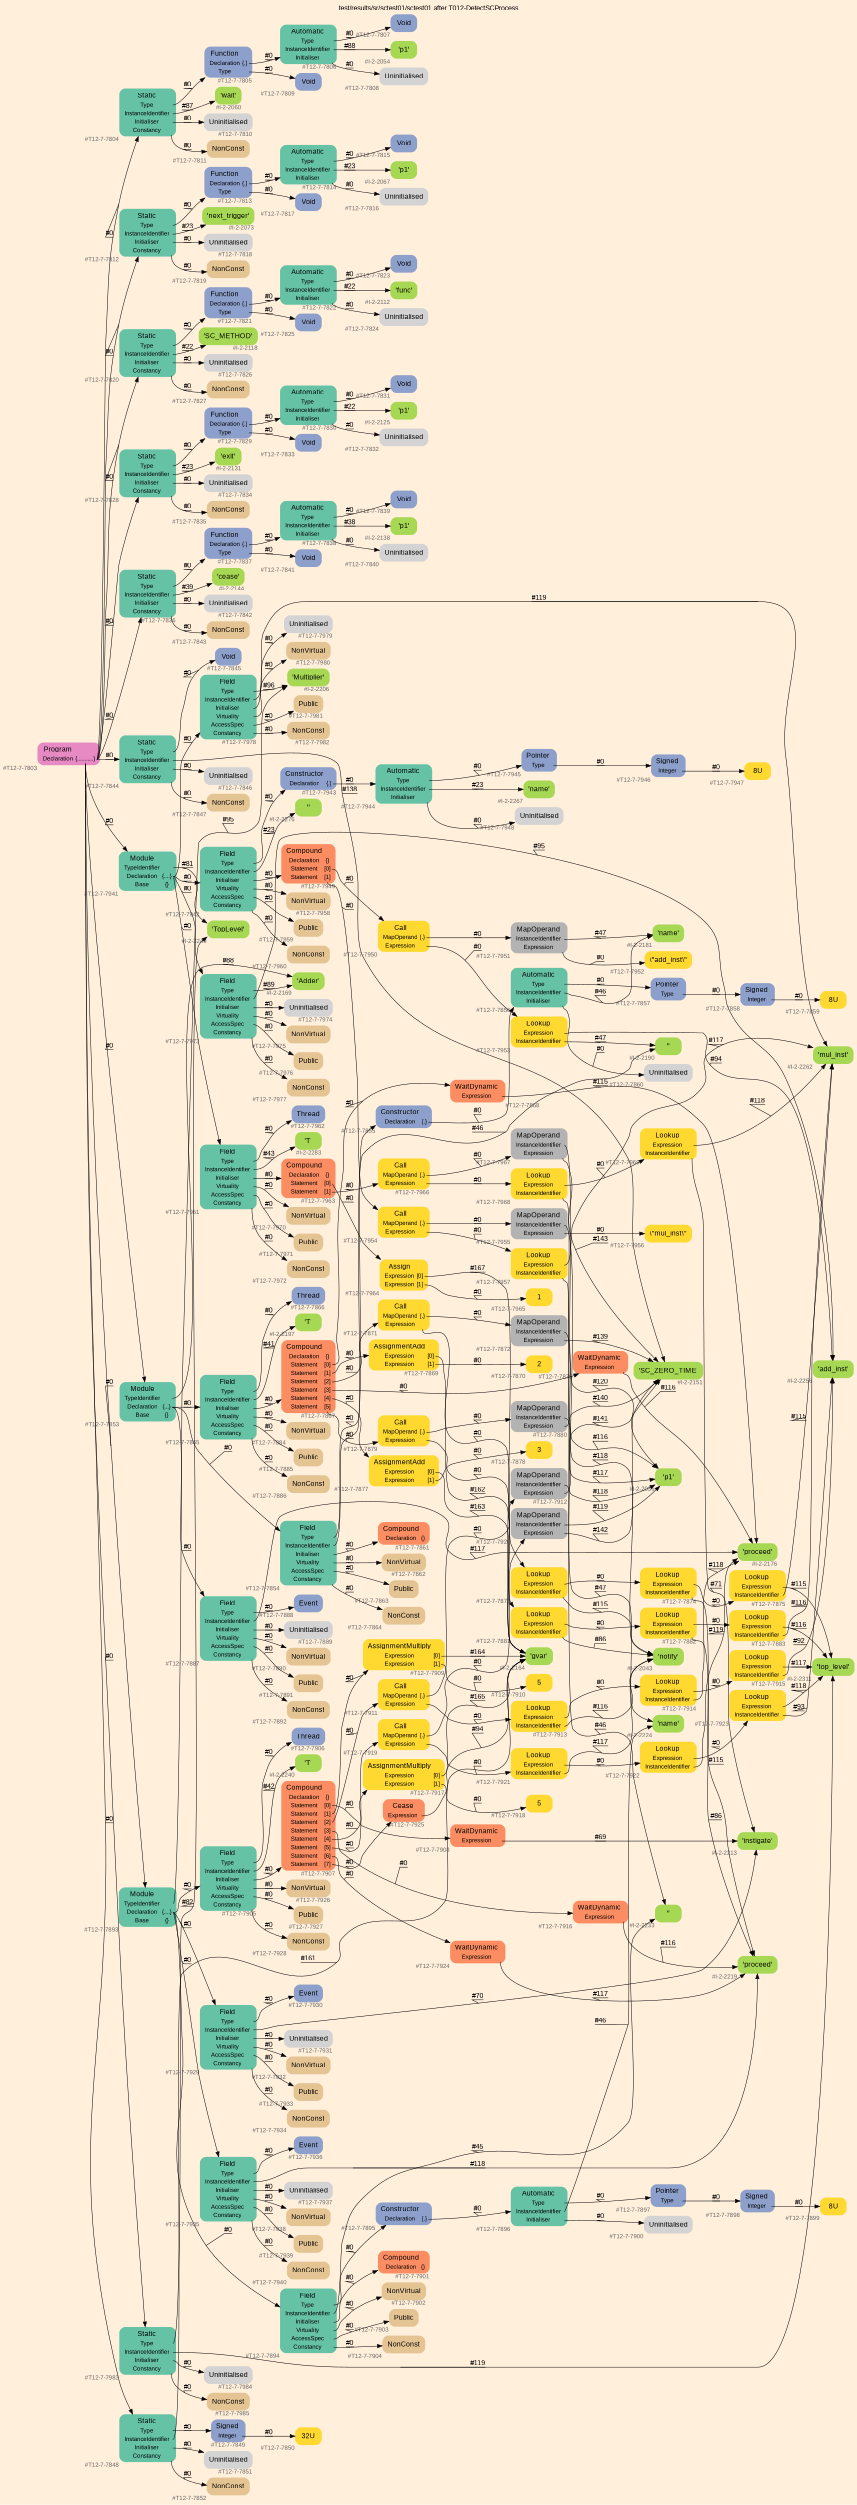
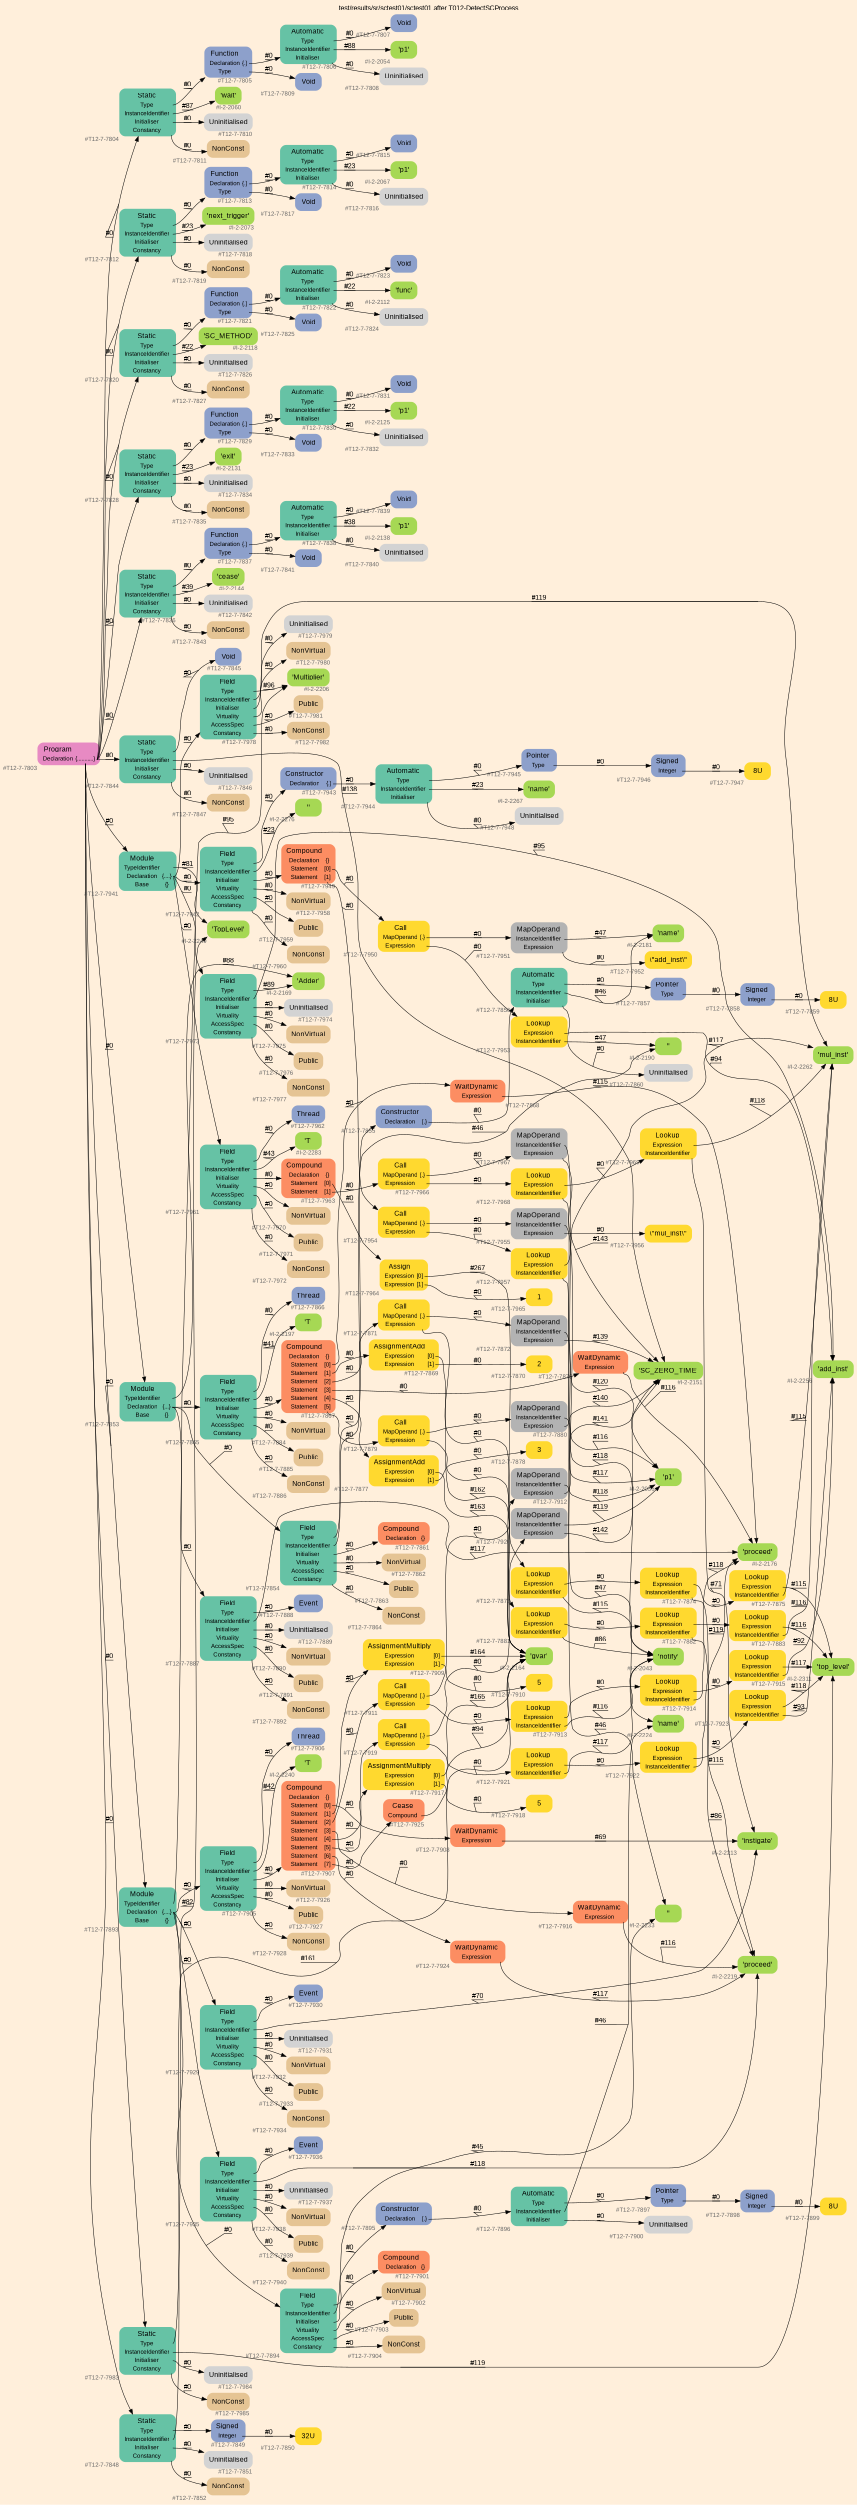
(478, 1268) -> (478, 1268)
(403, 1815) -> (403, 1815)
